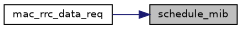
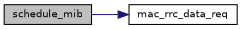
(126, 15) -> (105, 15)
